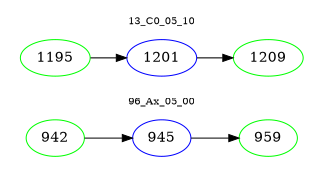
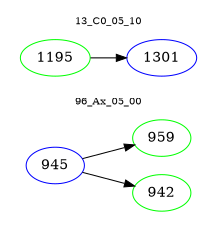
(162, 58) -> (162, 58)
(268, 58) -> none
(103, 138) -> (103, 178)
